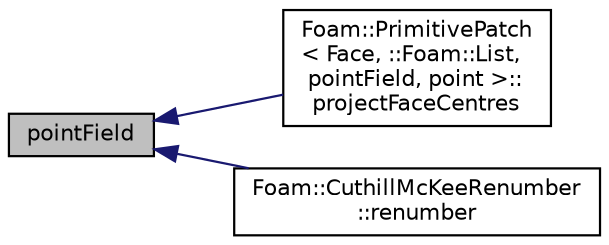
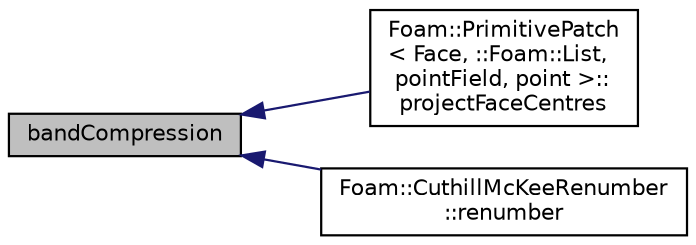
(81, 135) -> (125, 135)
